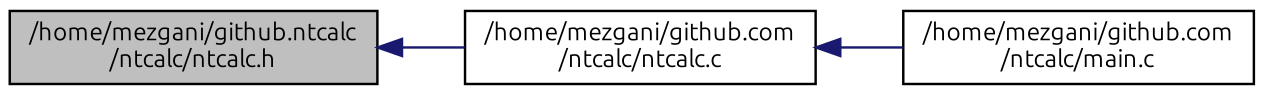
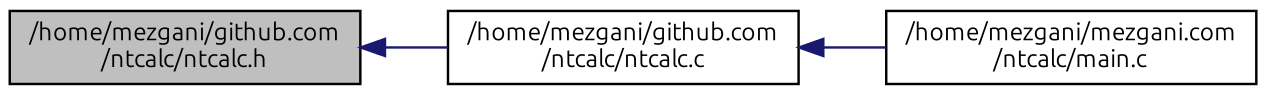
(194, 47) -> (185, 47)
(1079, 47) -> (1071, 47)
